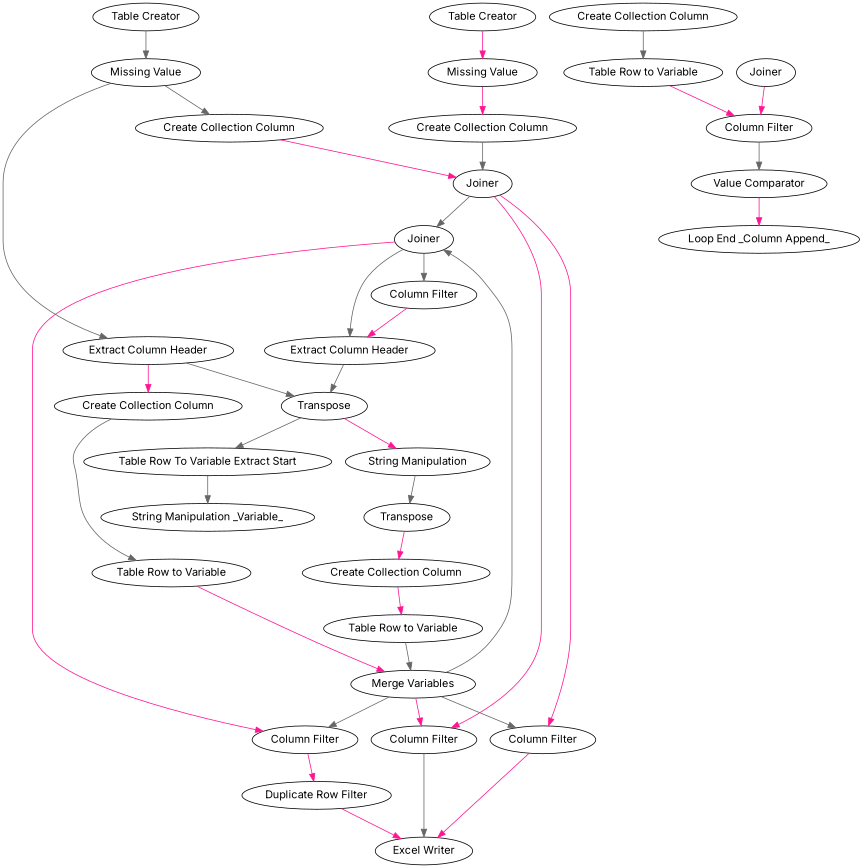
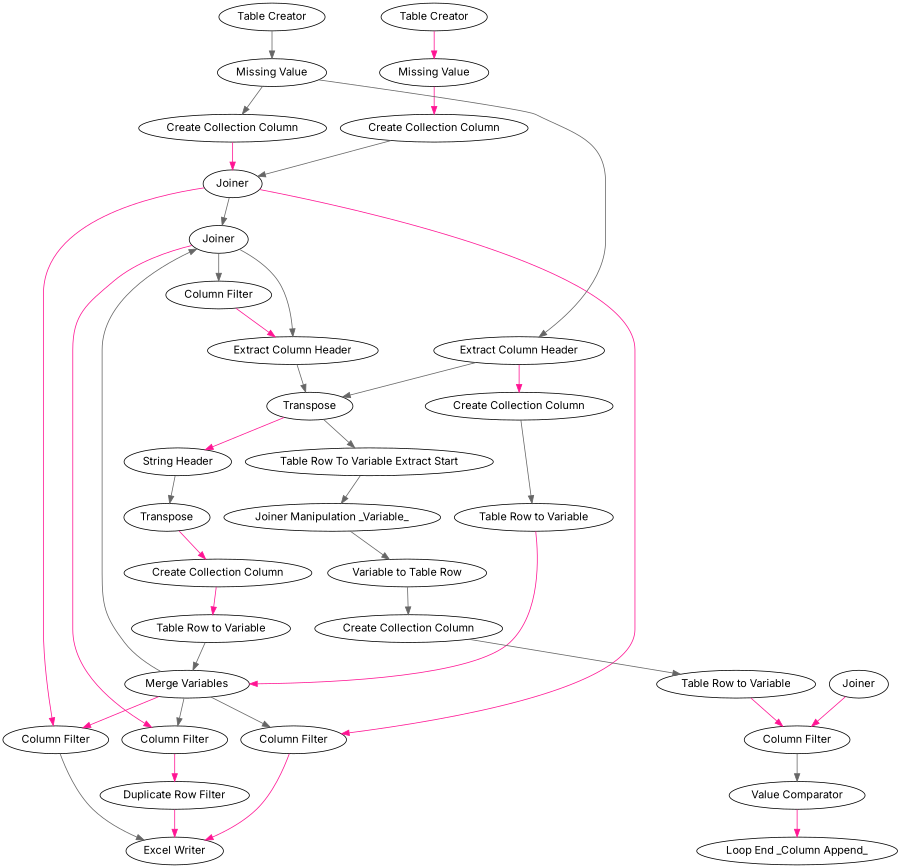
(418, 462) -> (178, 462)
(208, 517) -> (332, 517)
none -> (407, 573)
